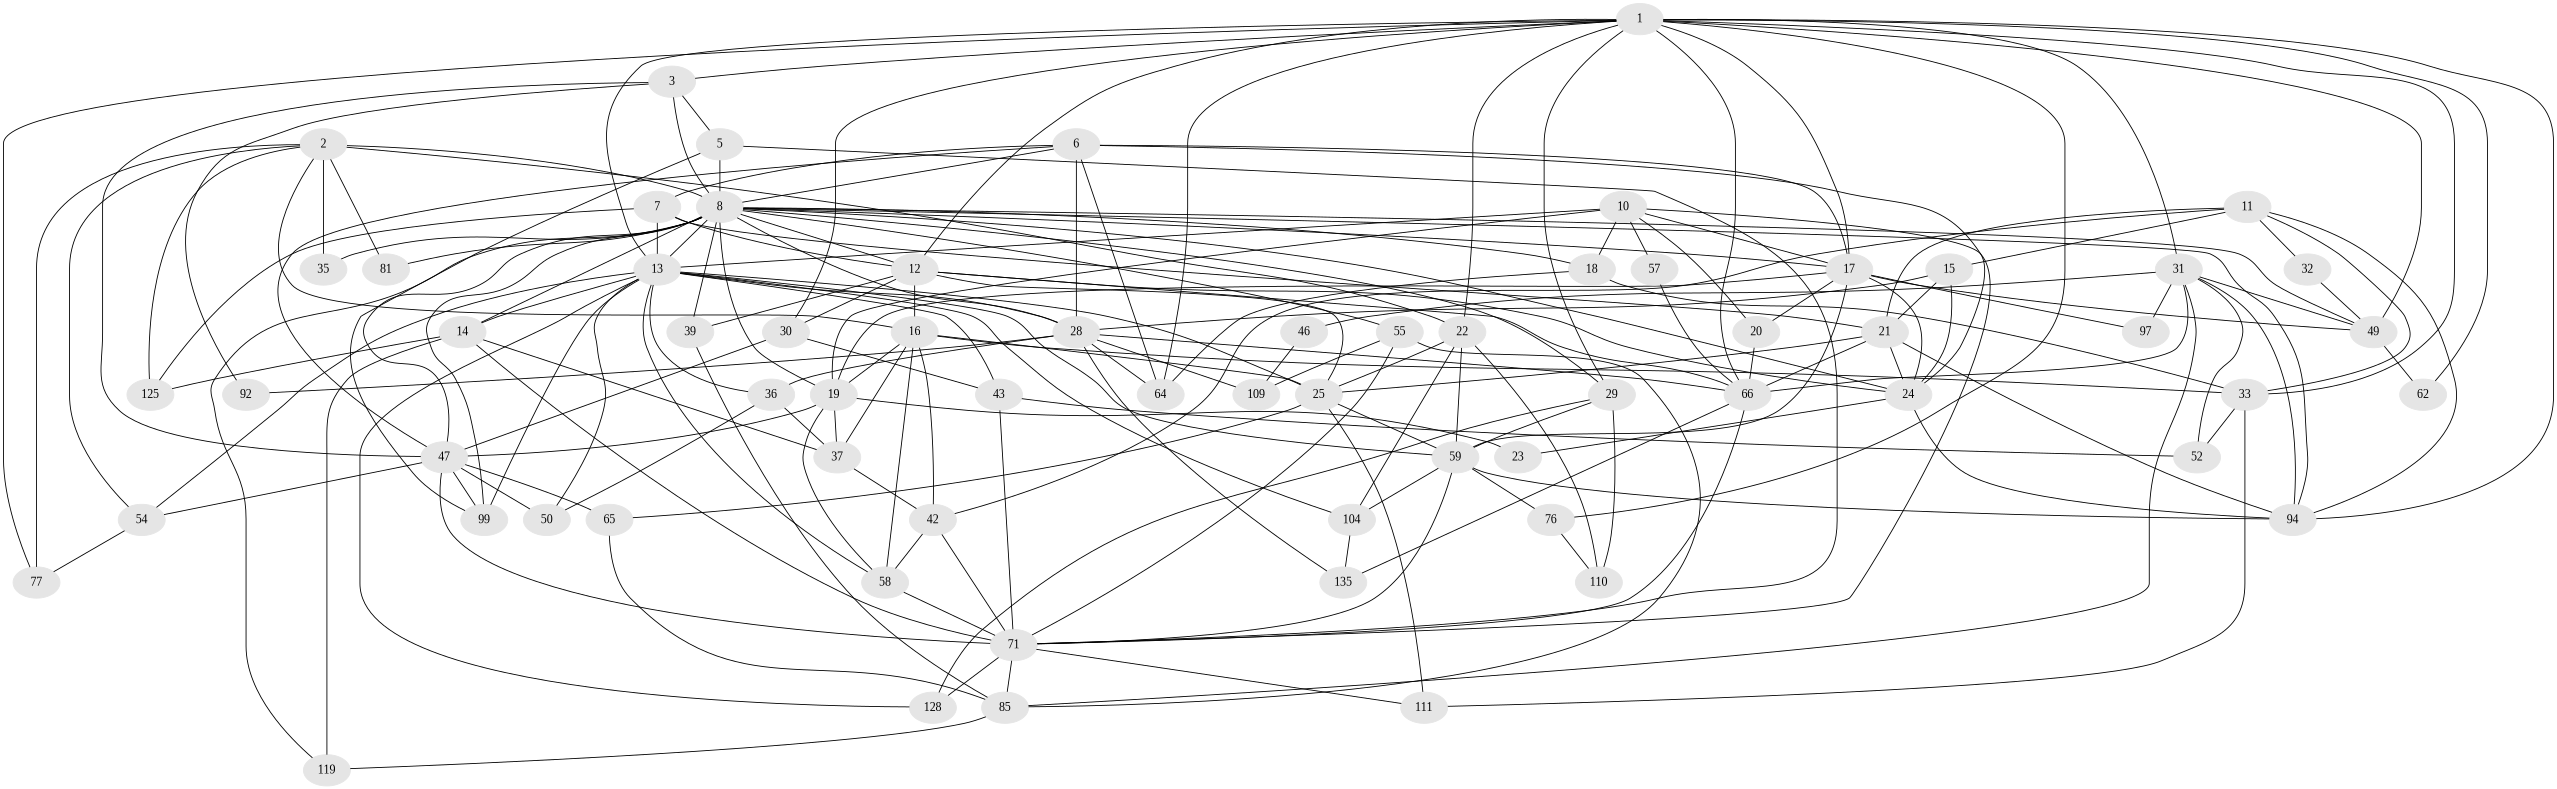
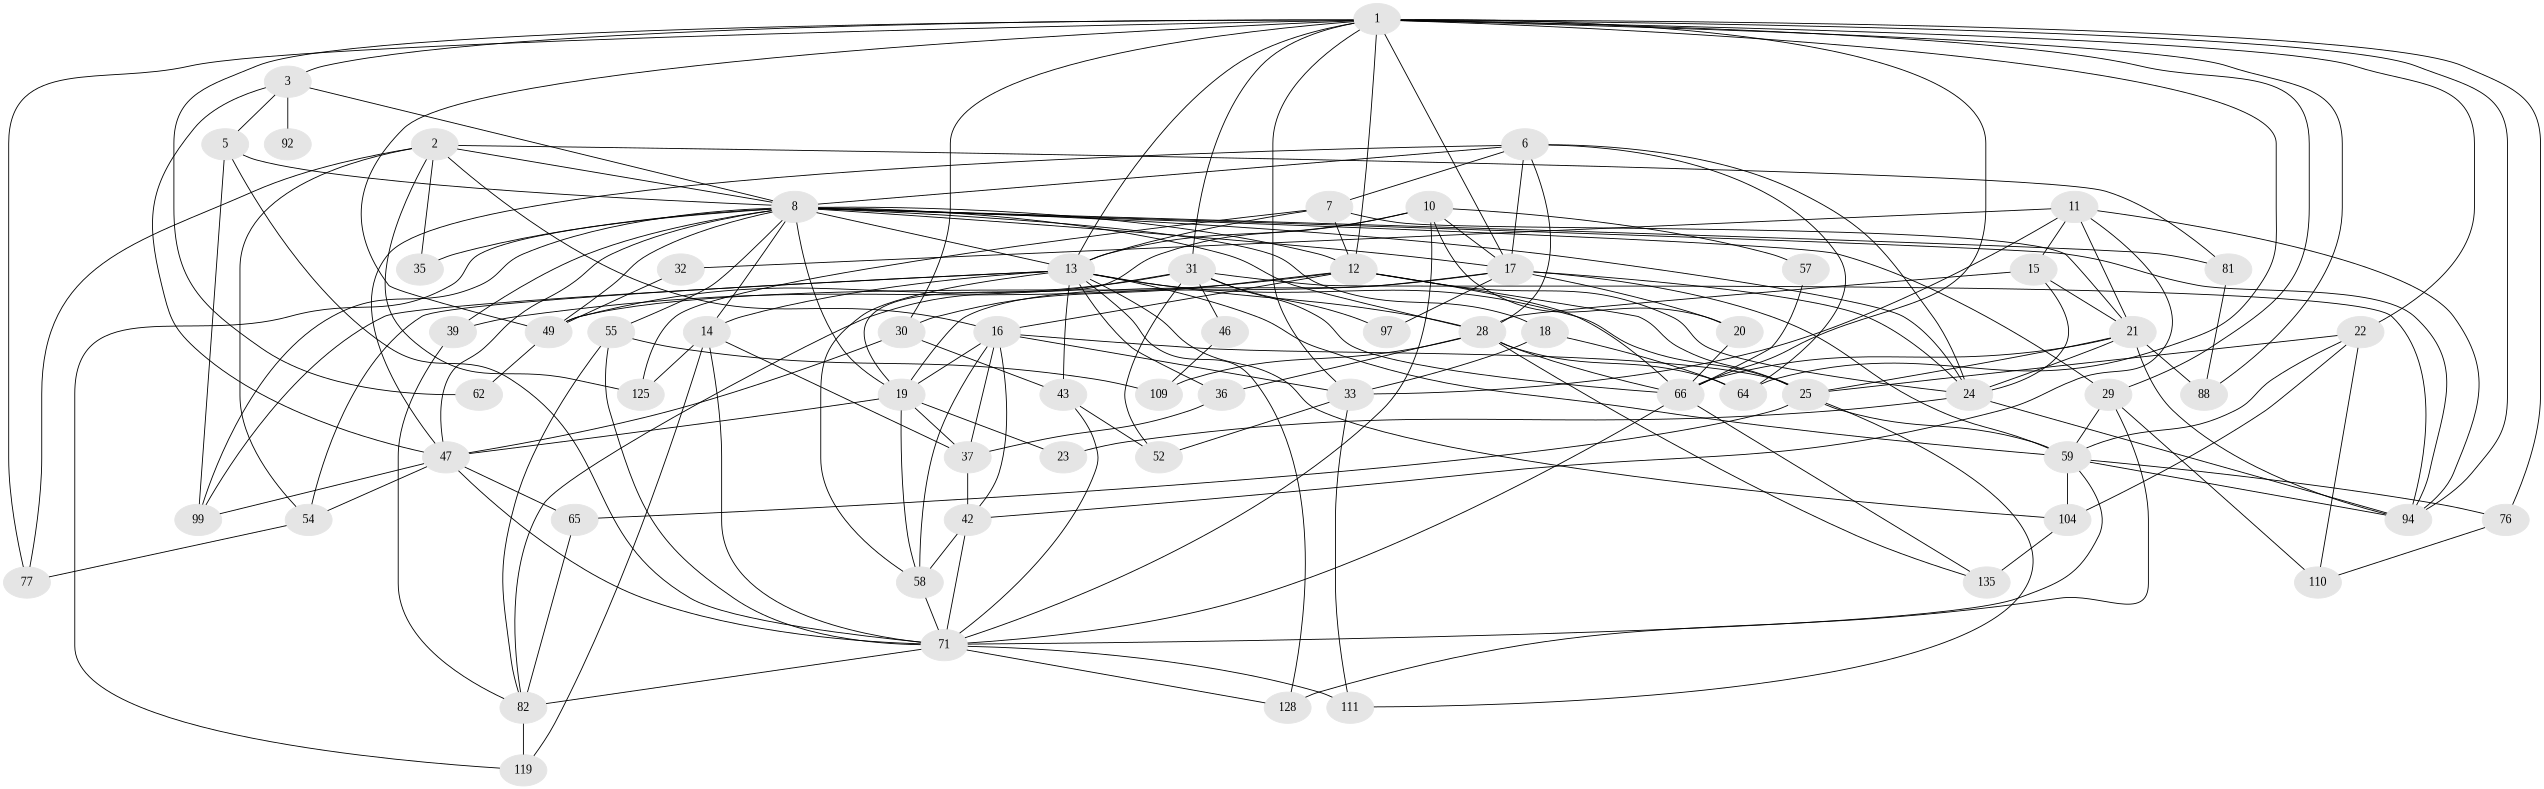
(817, 200) -> none
(1608, 238) -> none
(642, 371) -> none
none -> (2204, 395)
(547, 520) -> none
(1005, 708) -> (523, 708)
